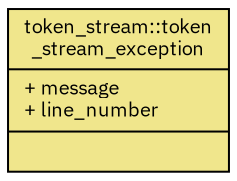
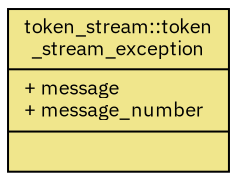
(91, 110) -> (114, 110)
